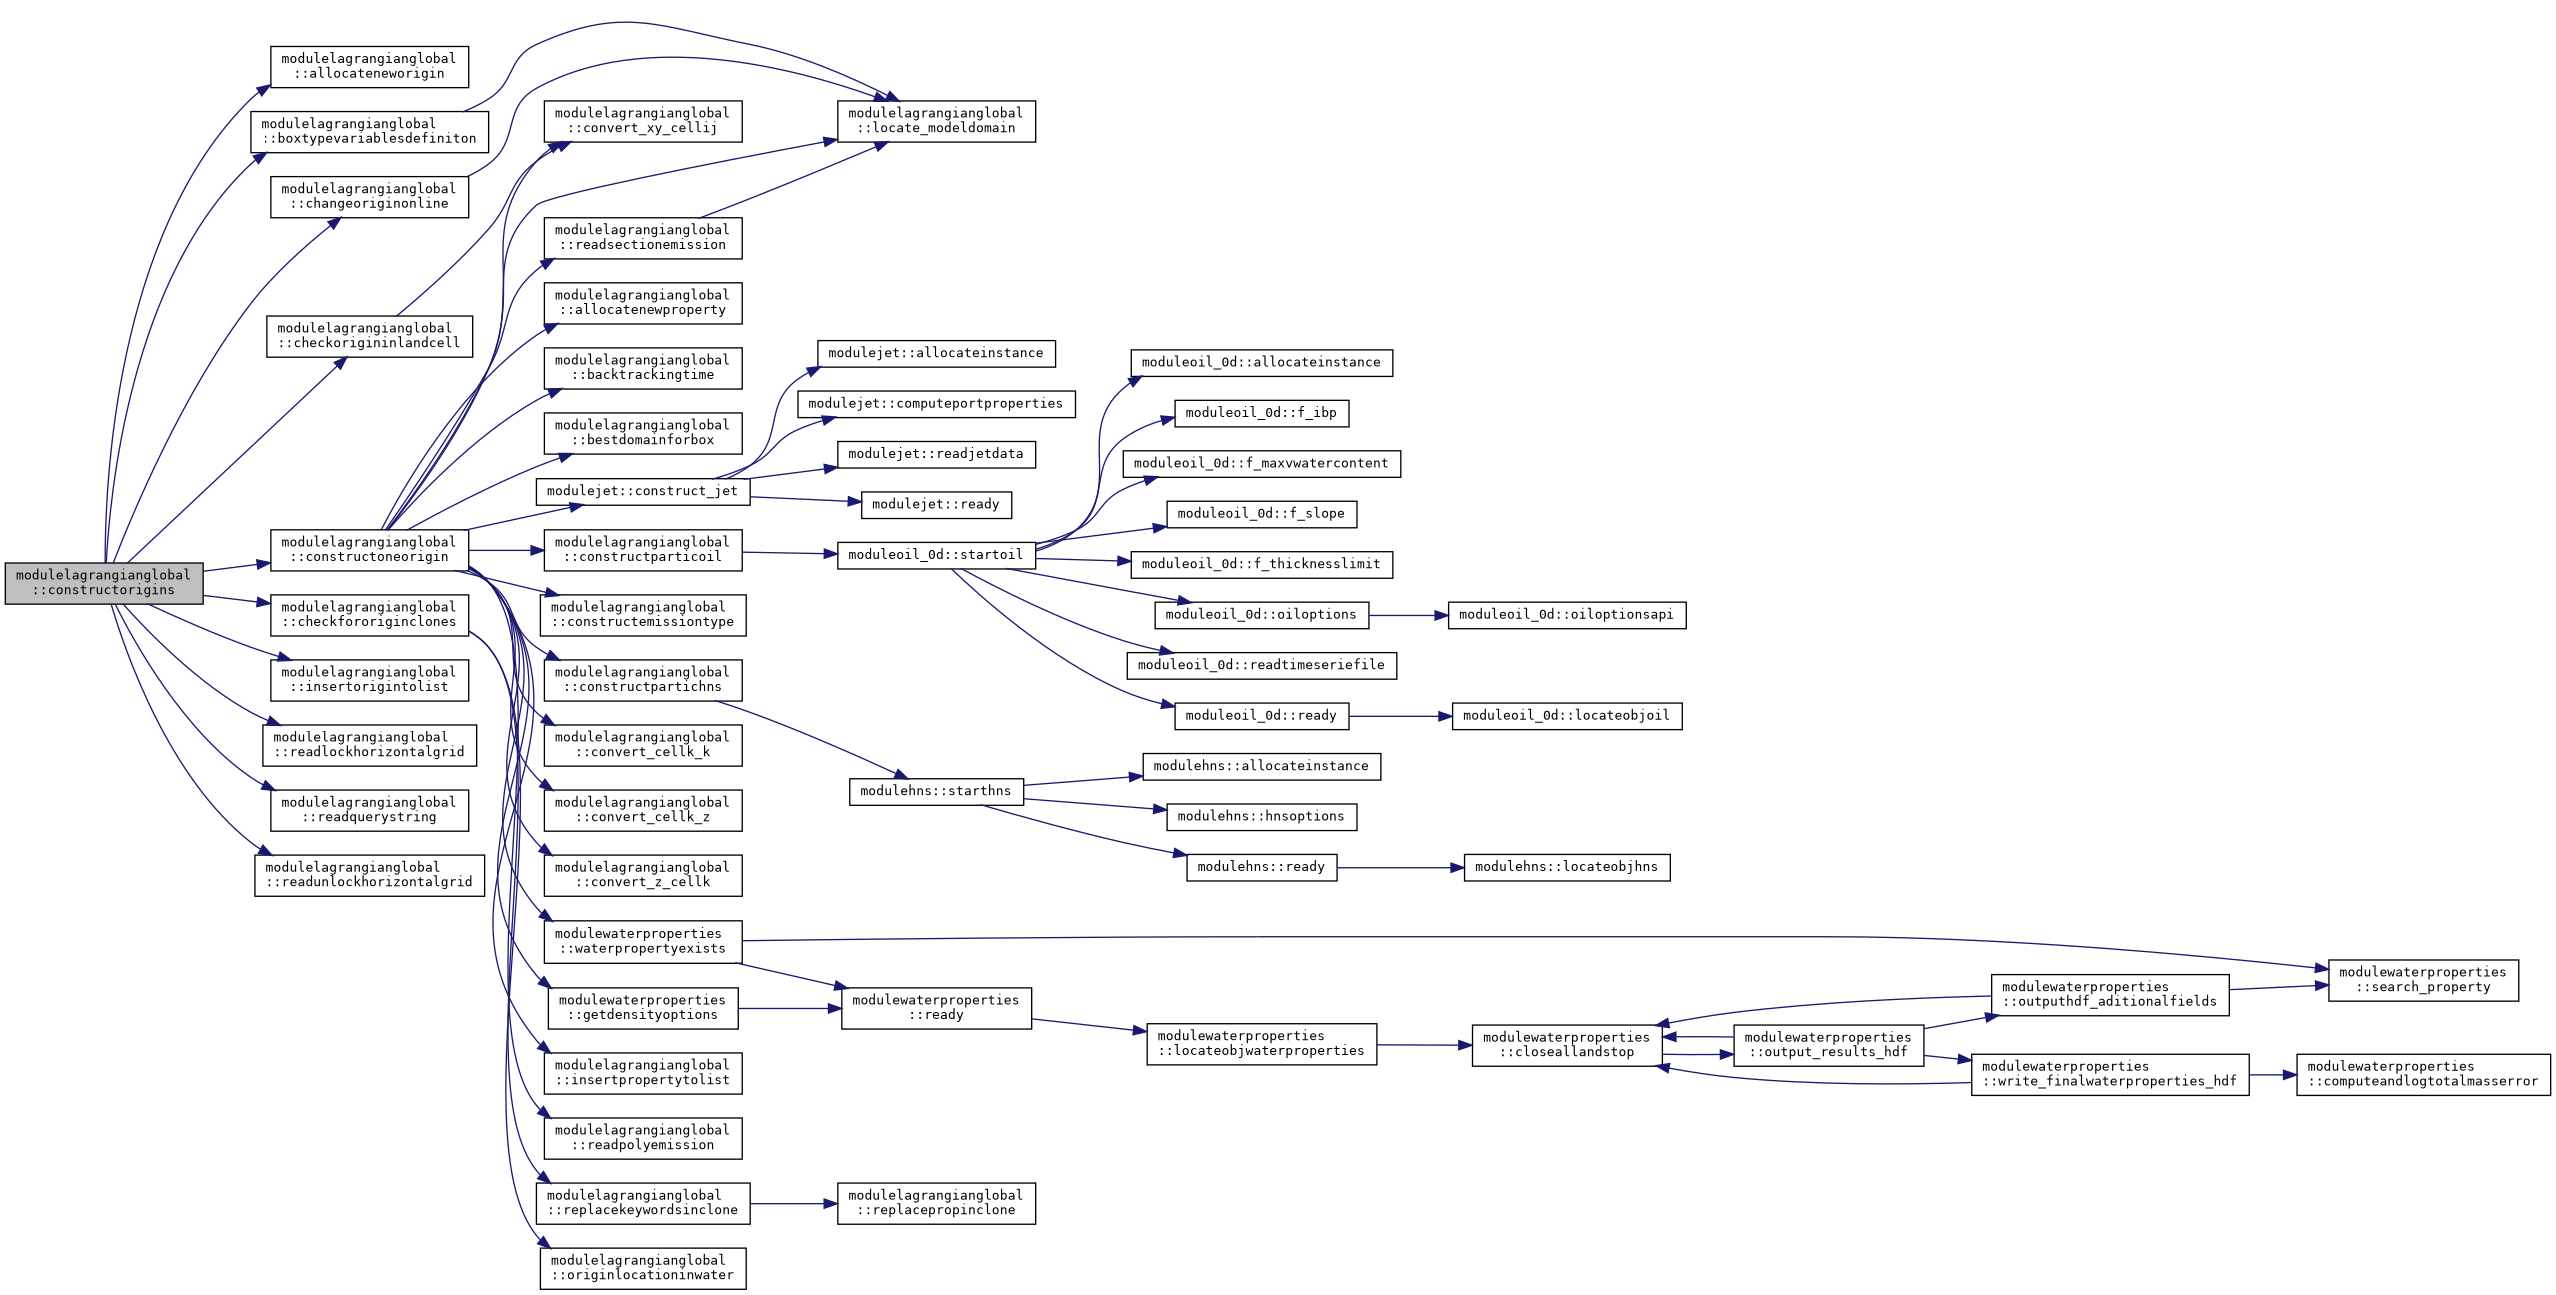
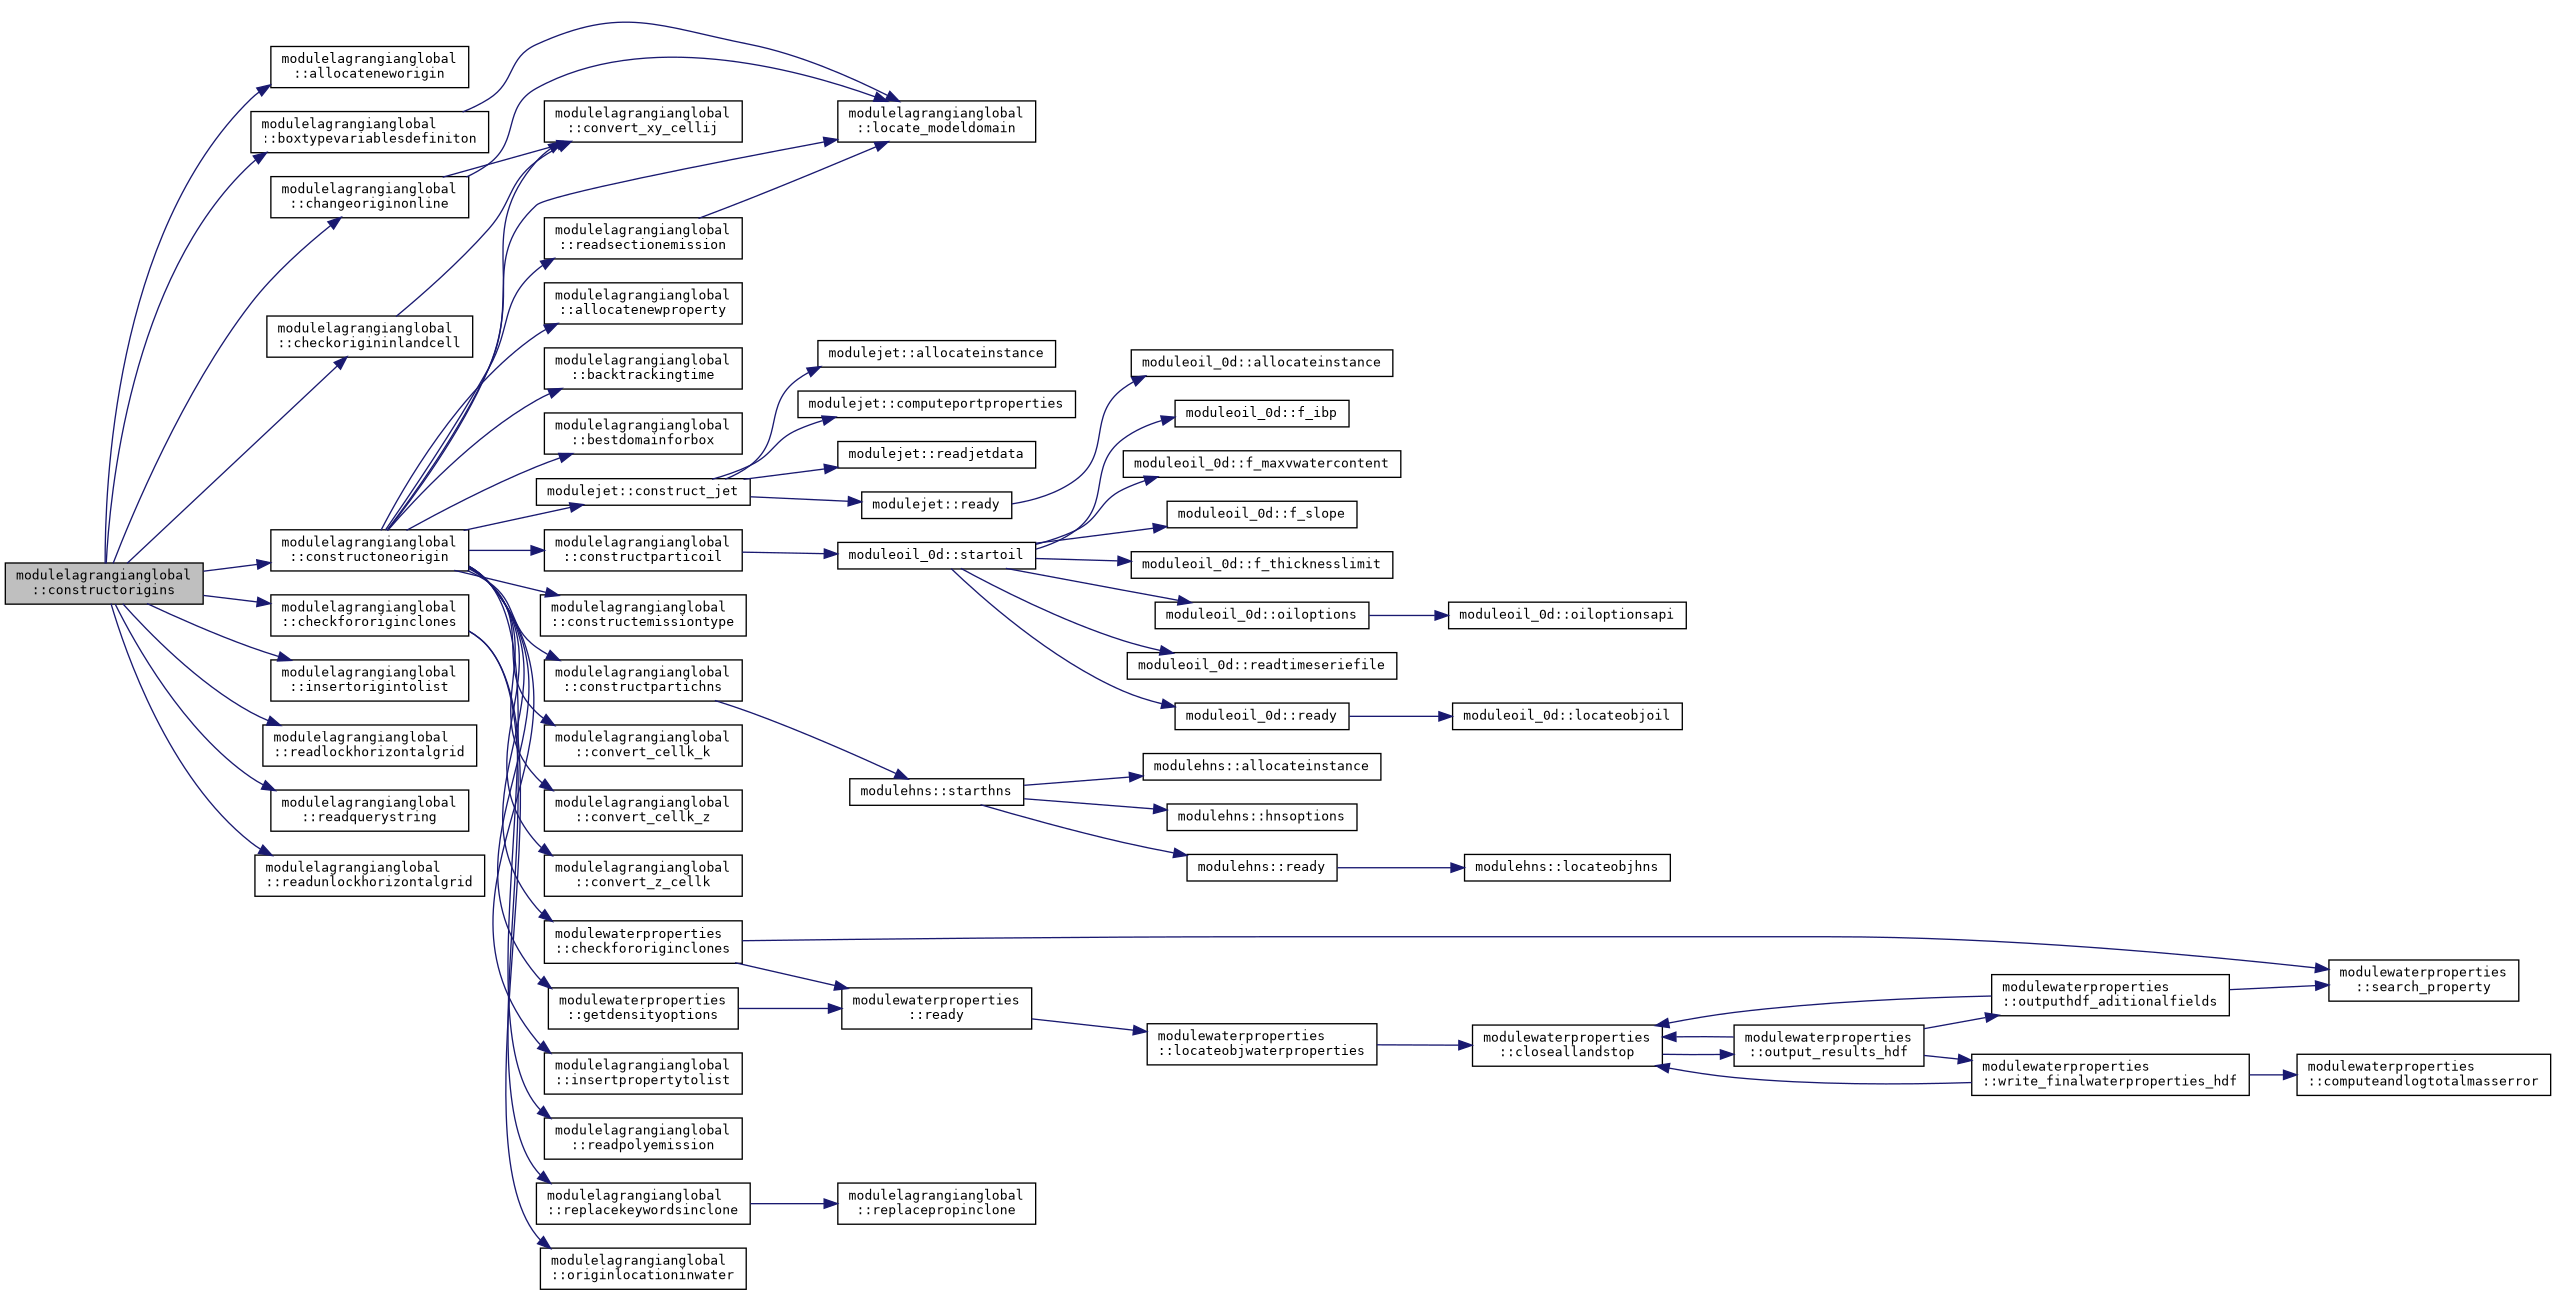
none -> (506, 160)
(1099, 451) -> (1091, 461)
(643, 942) -> (643, 942)
